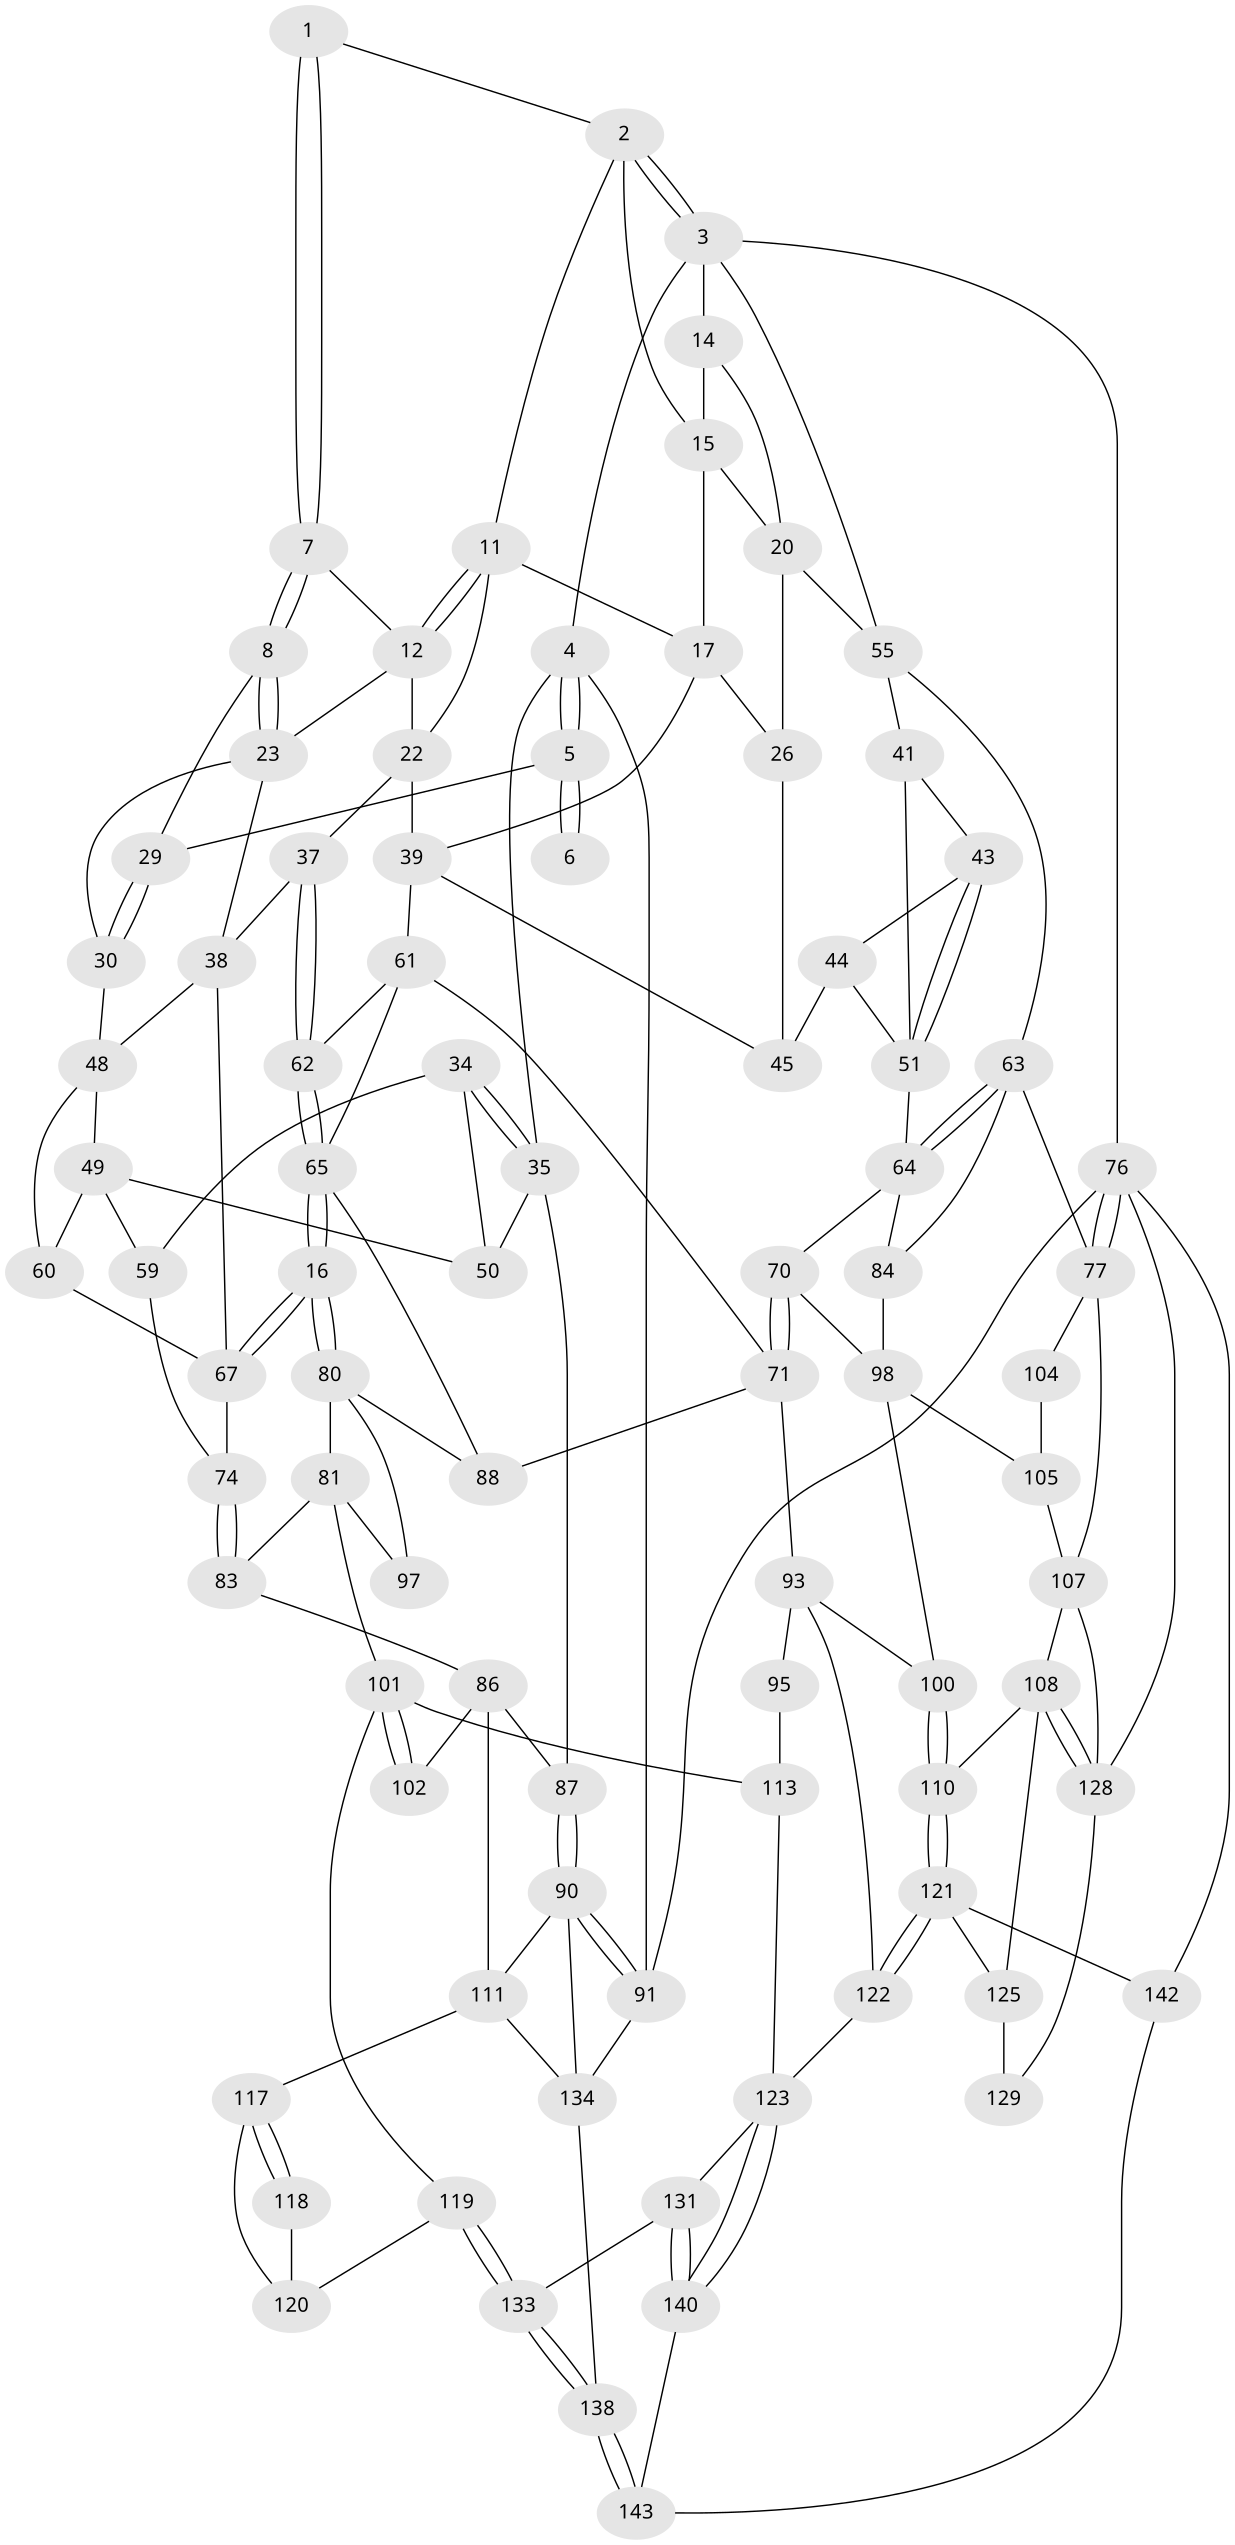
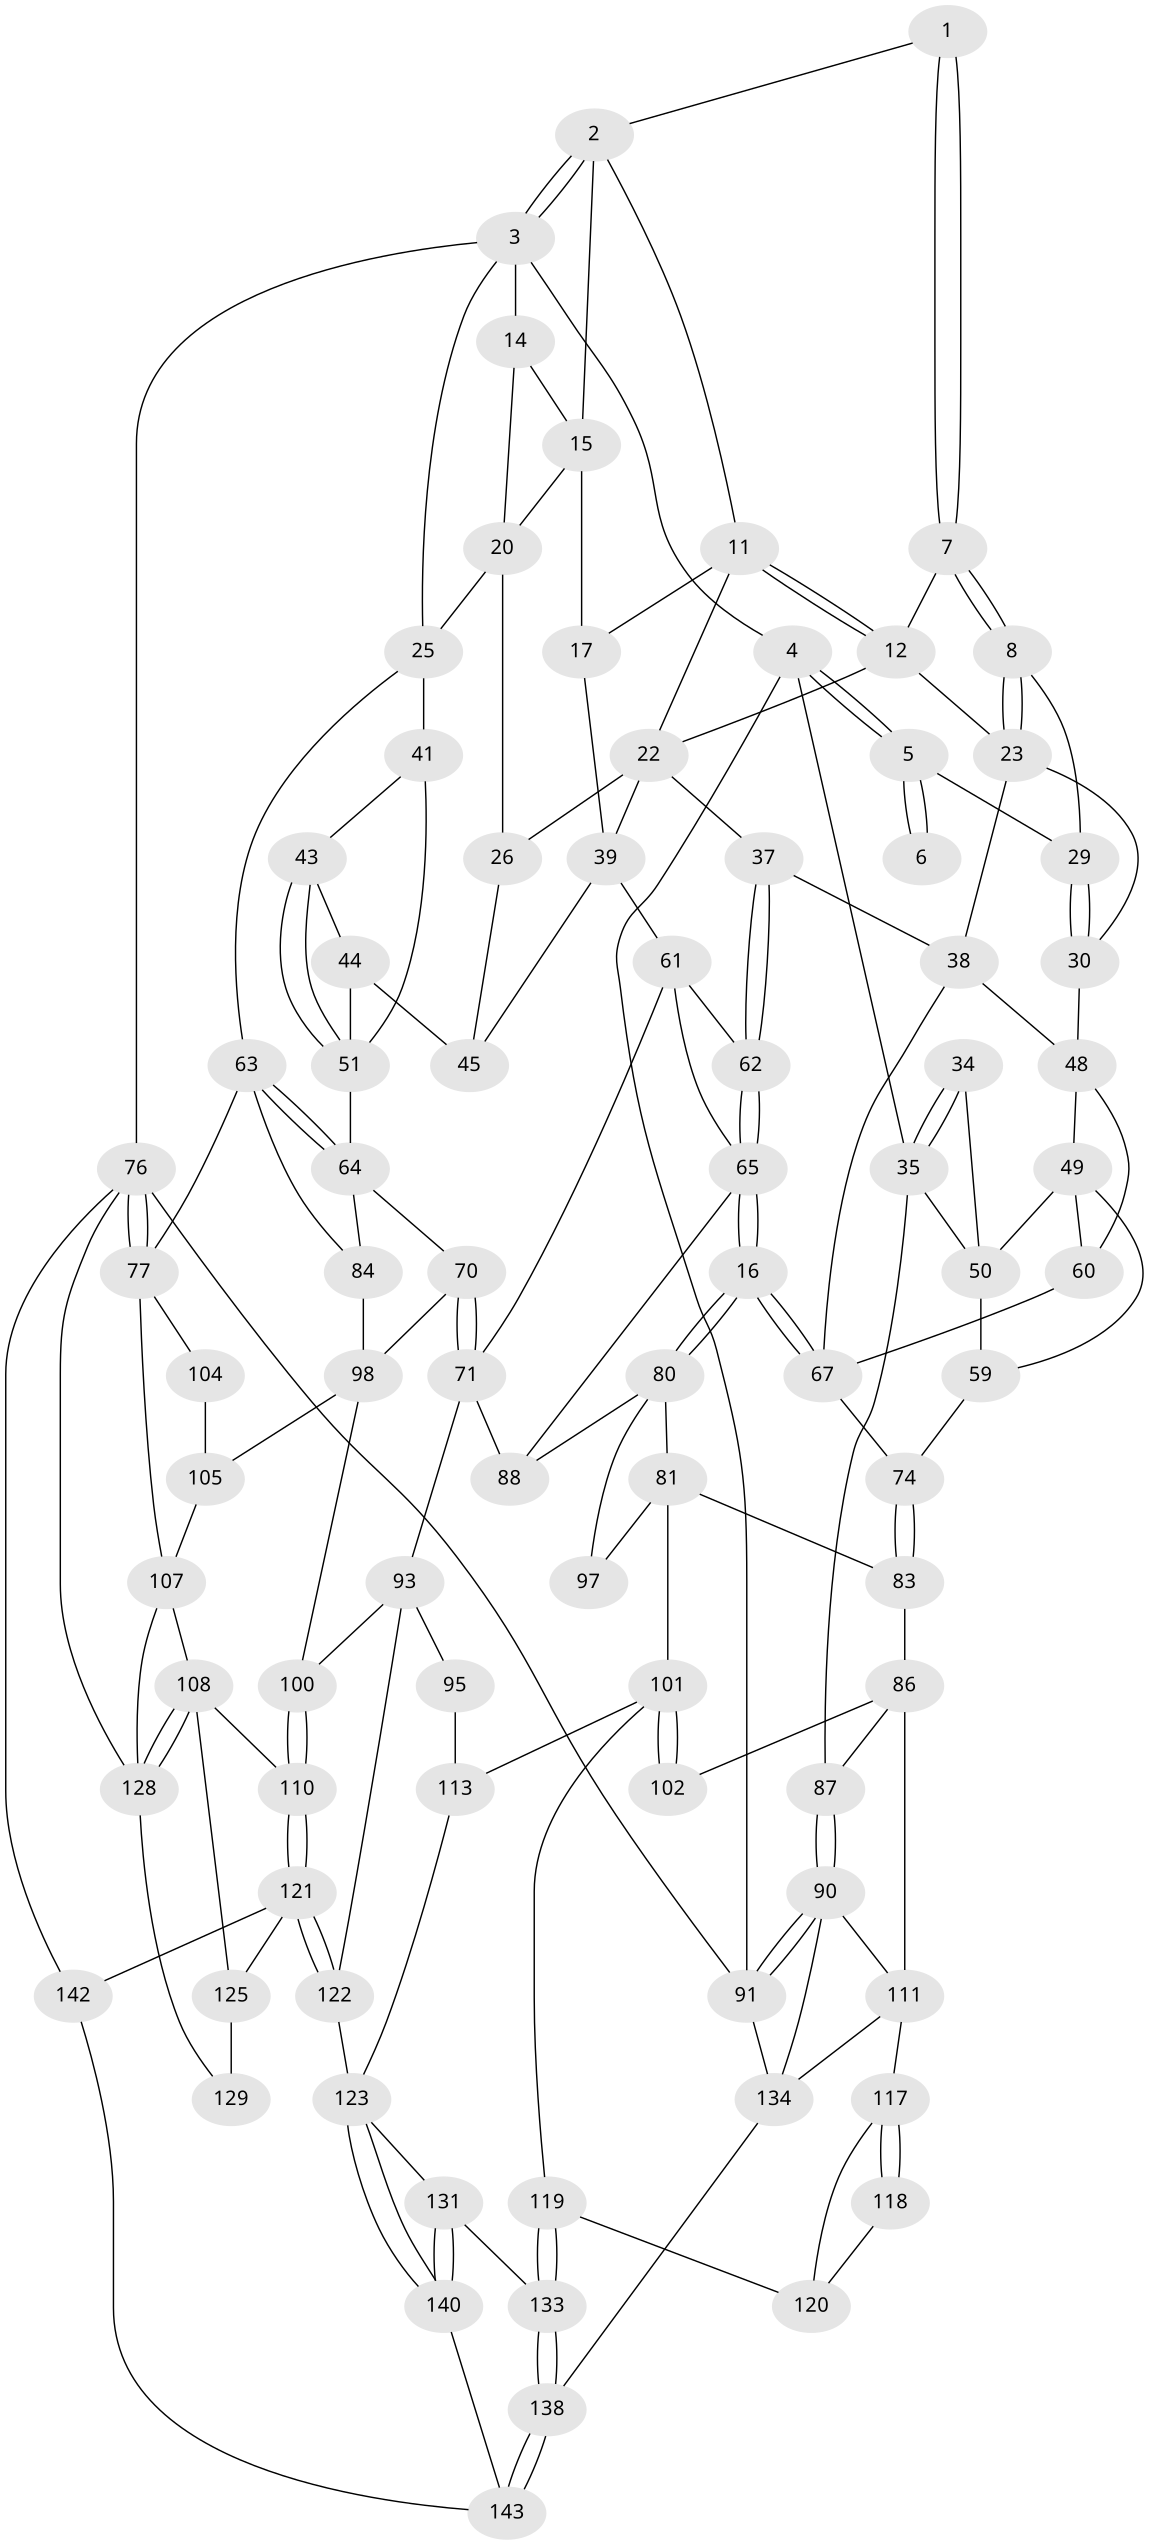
(883, 652) -> (424, 652)
(743, 704) -> (576, 807)
(277, 1136) -> (981, 1328)
